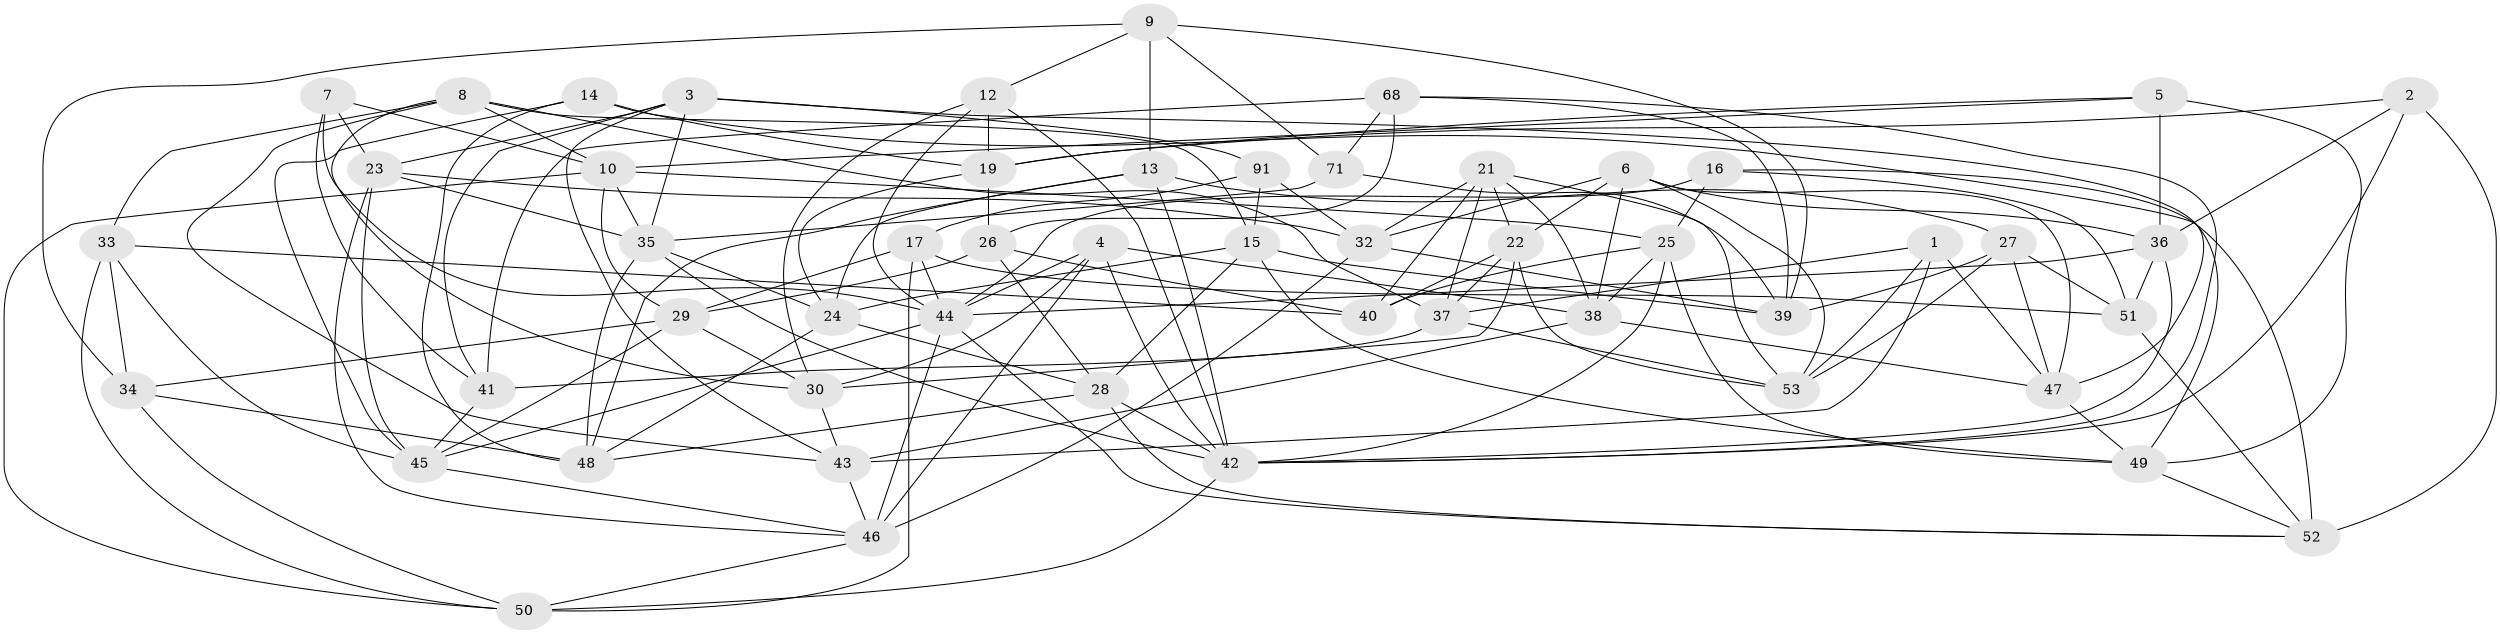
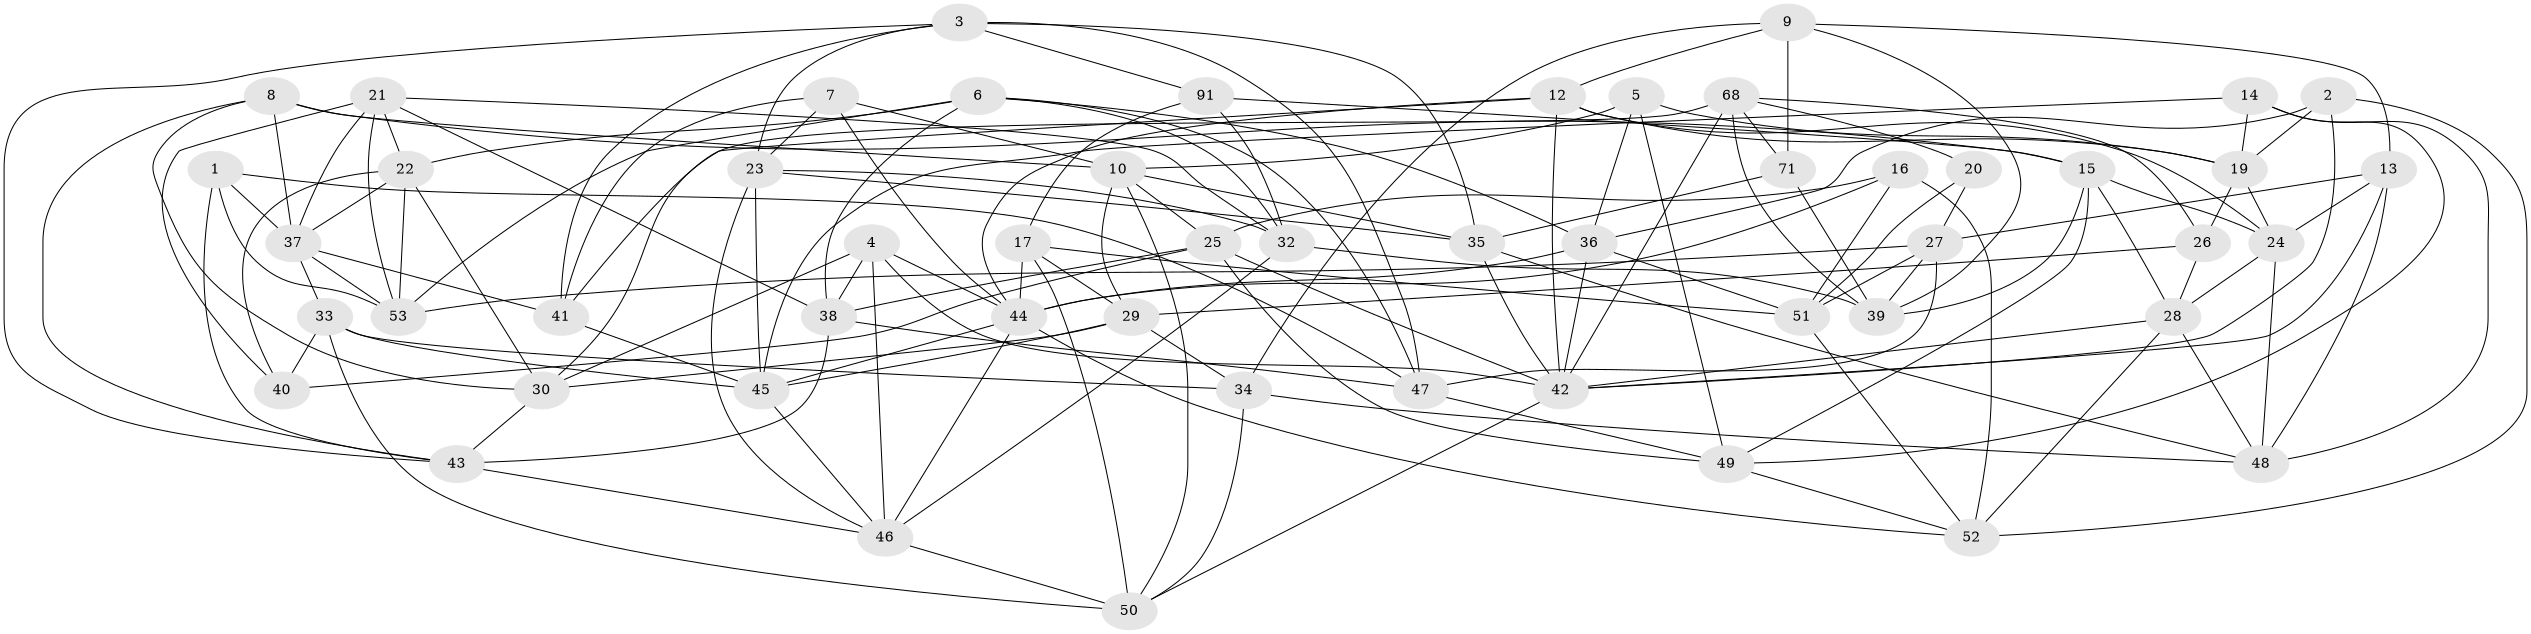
(257, 135) -> (309, 279)
none -> (1974, 170)
(723, 272) -> (1913, 124)
(1153, 279) -> none
